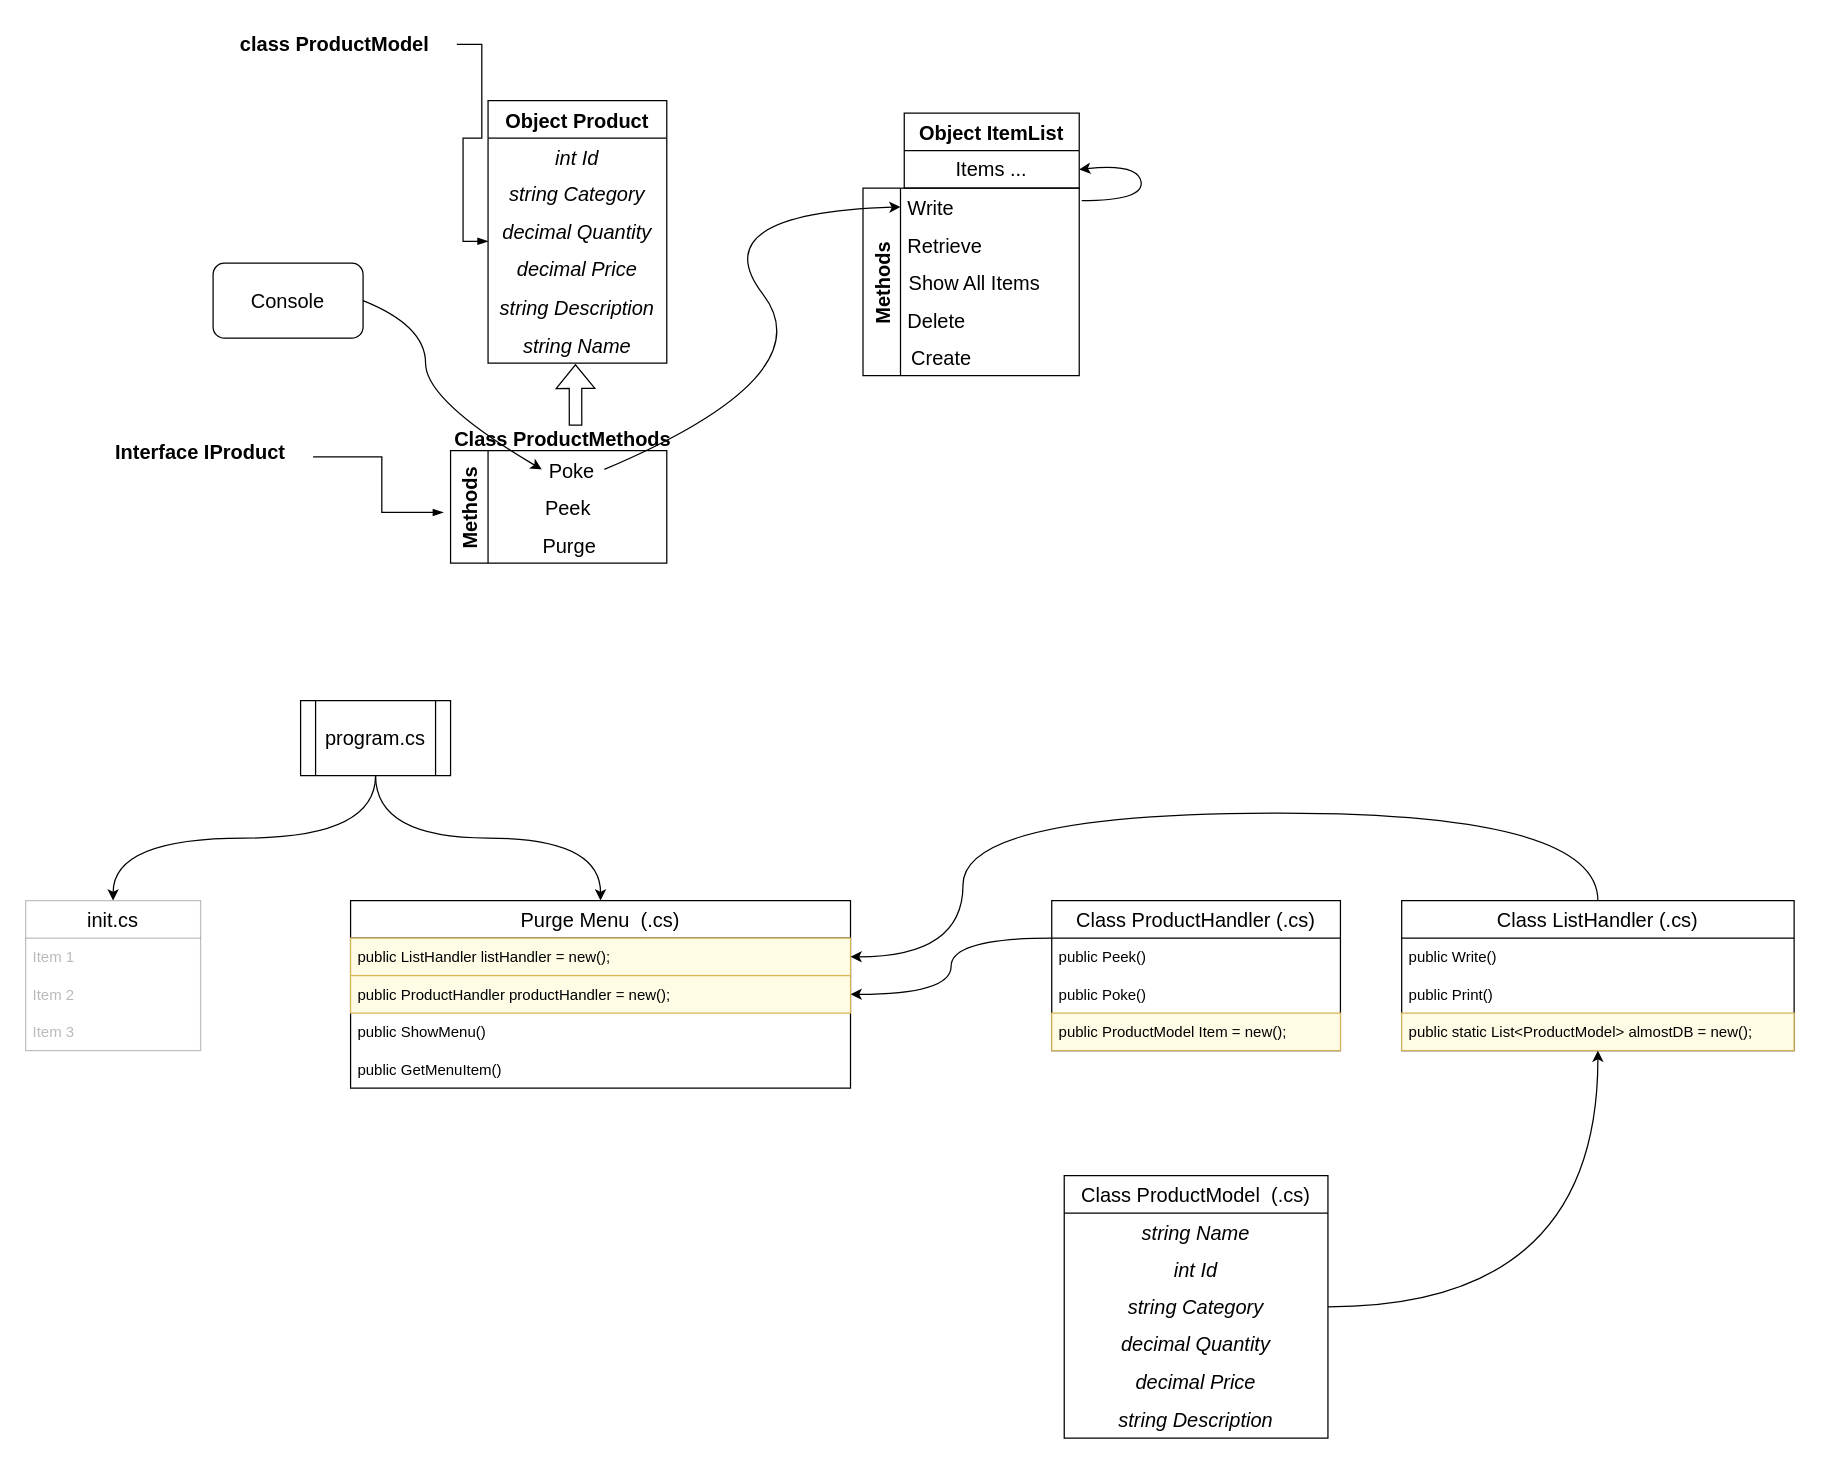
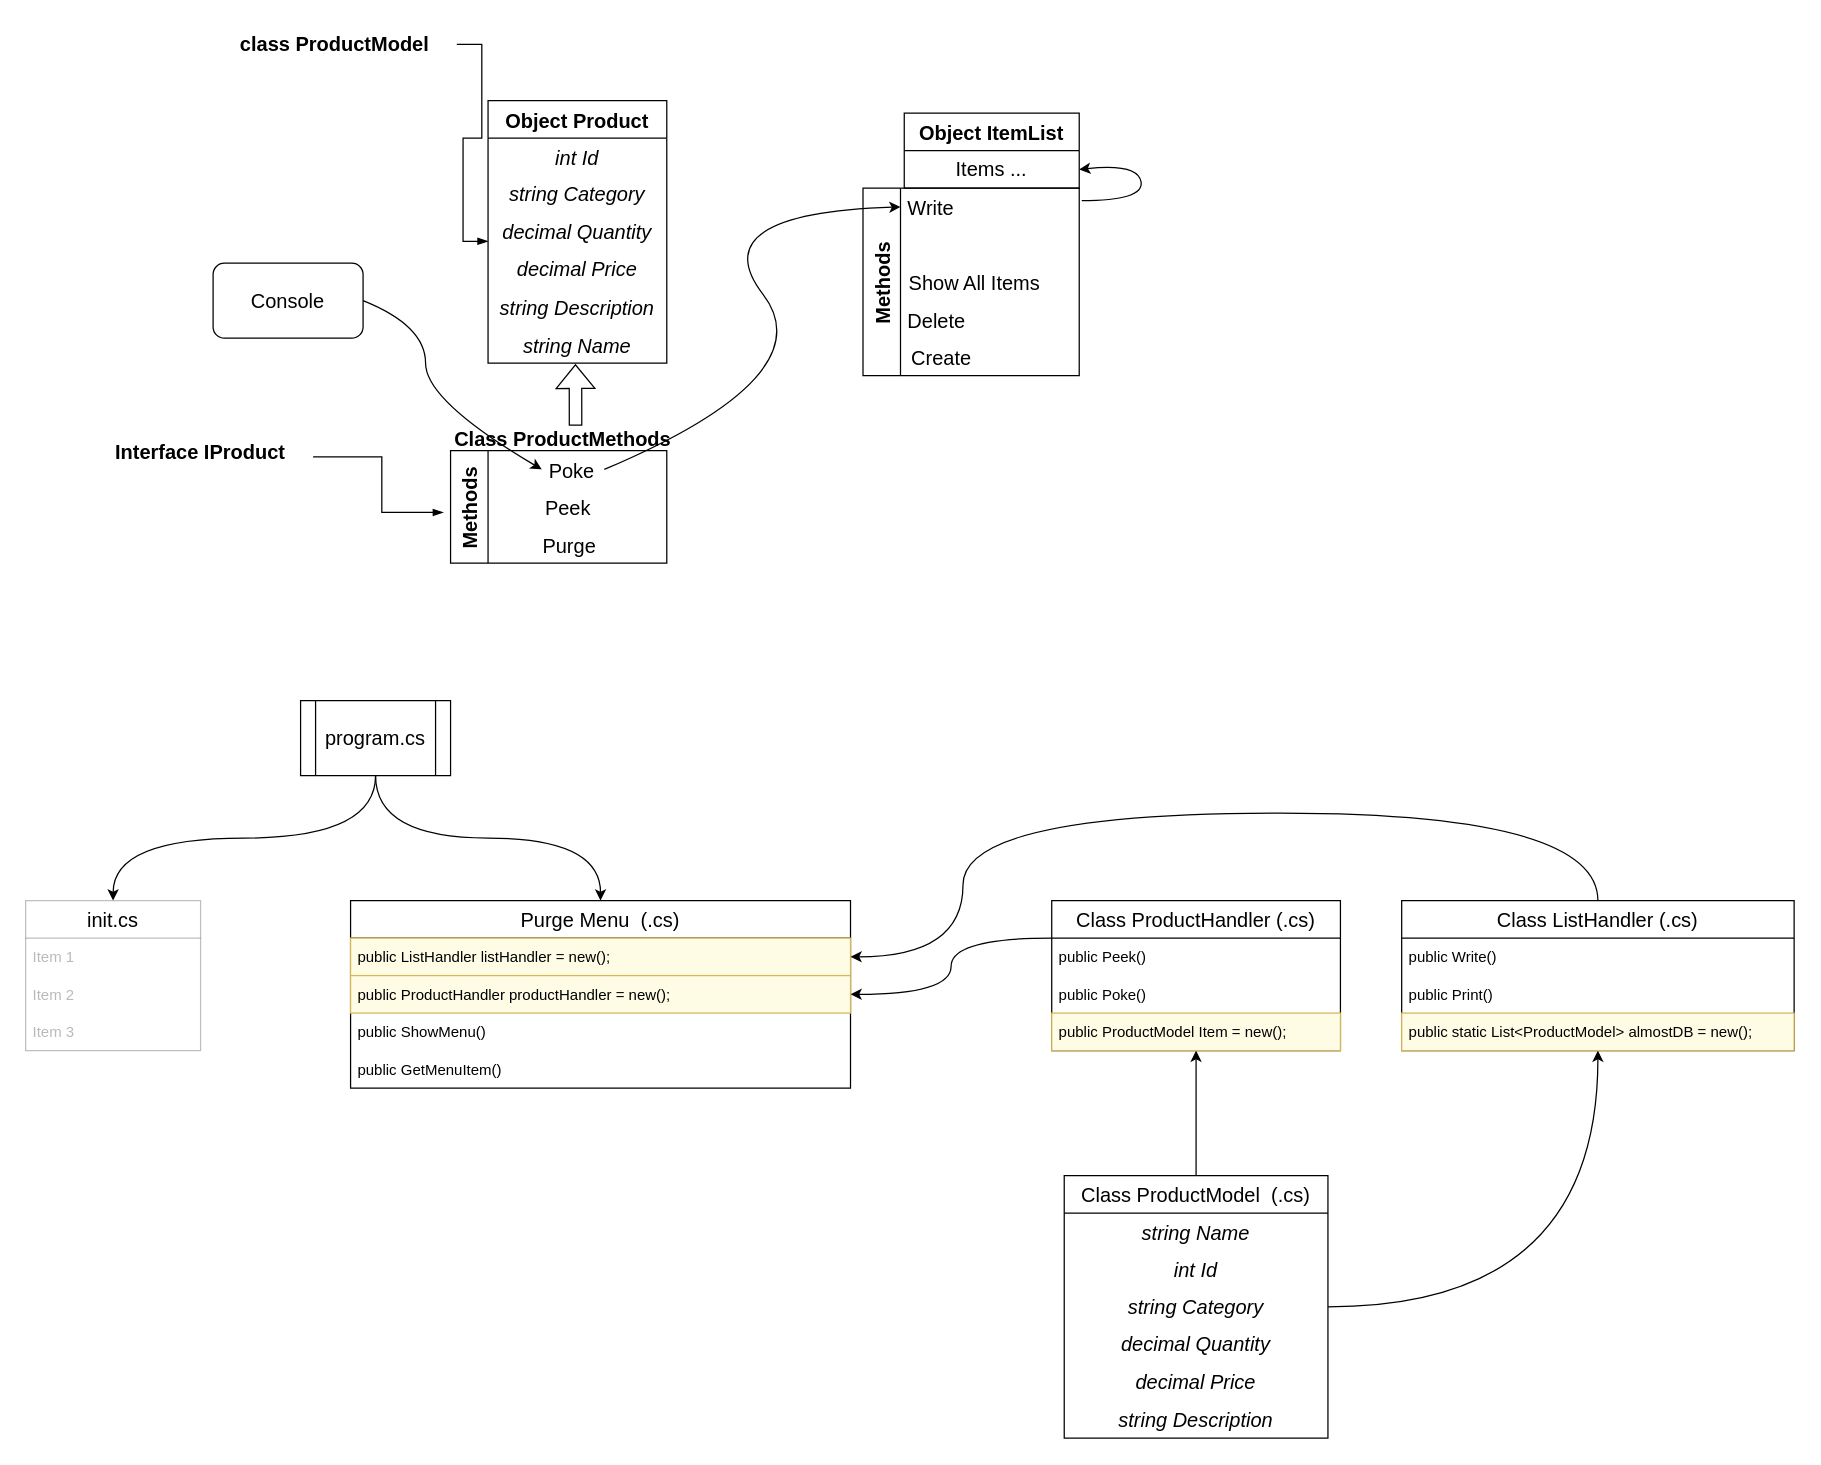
(951, 244) -> none
none -> (1196, 1116)
